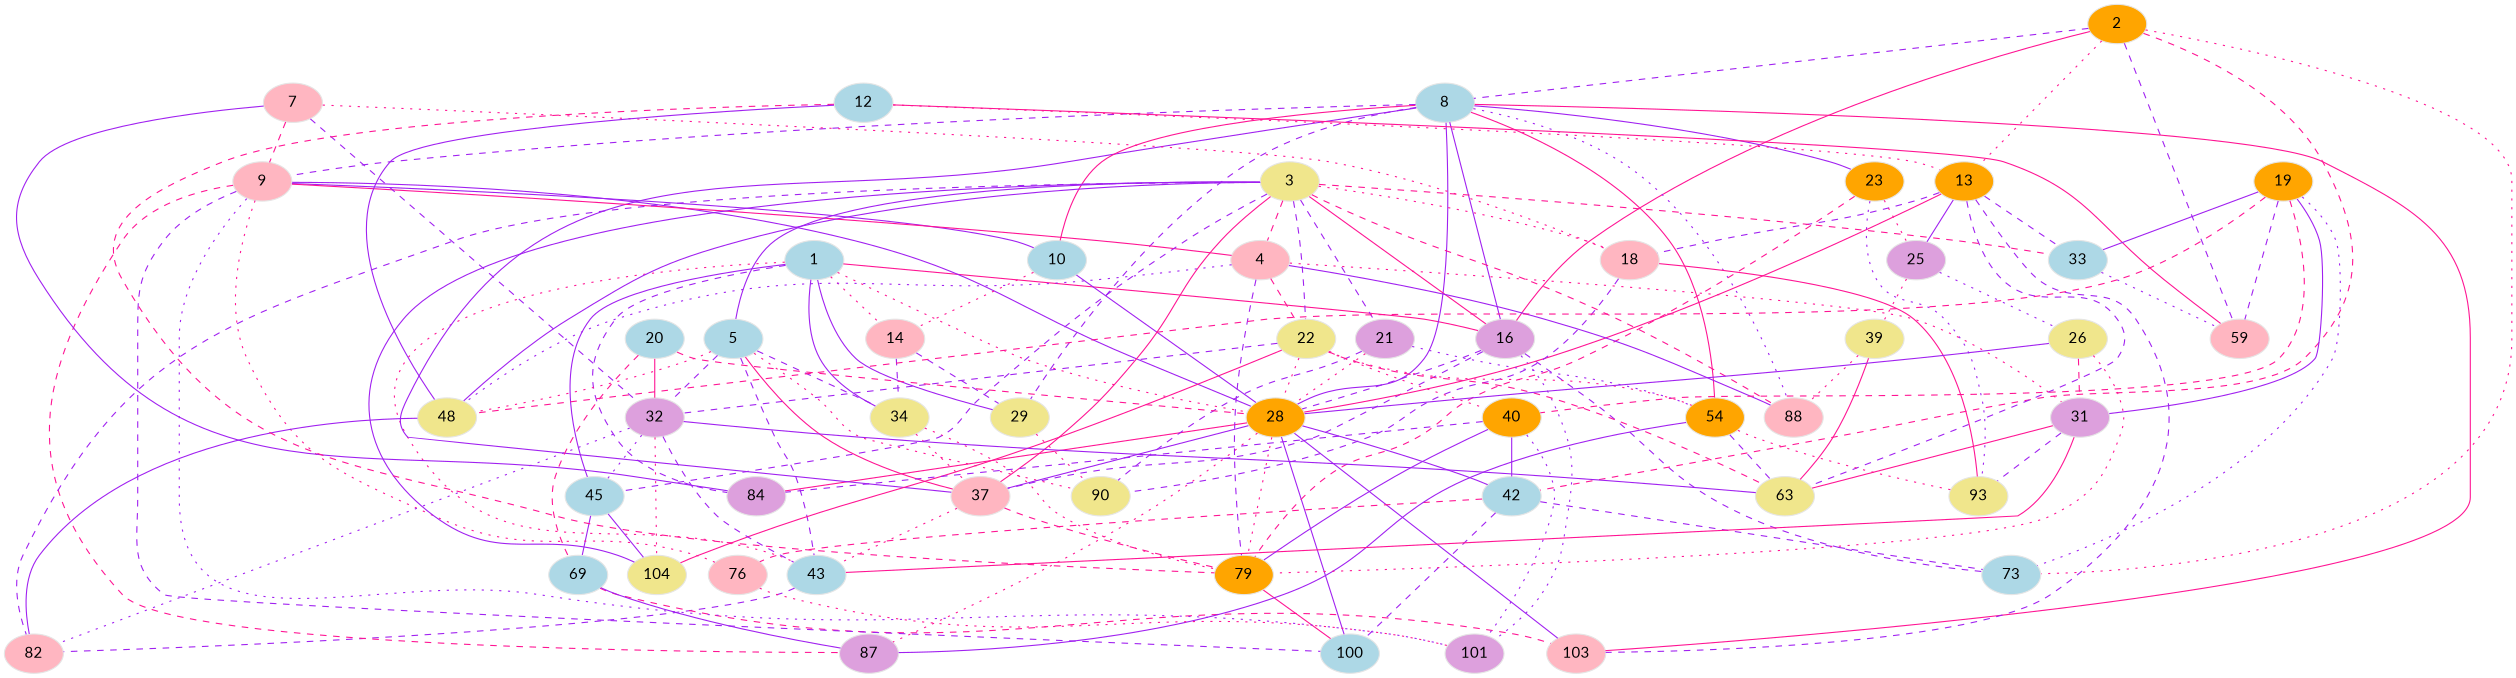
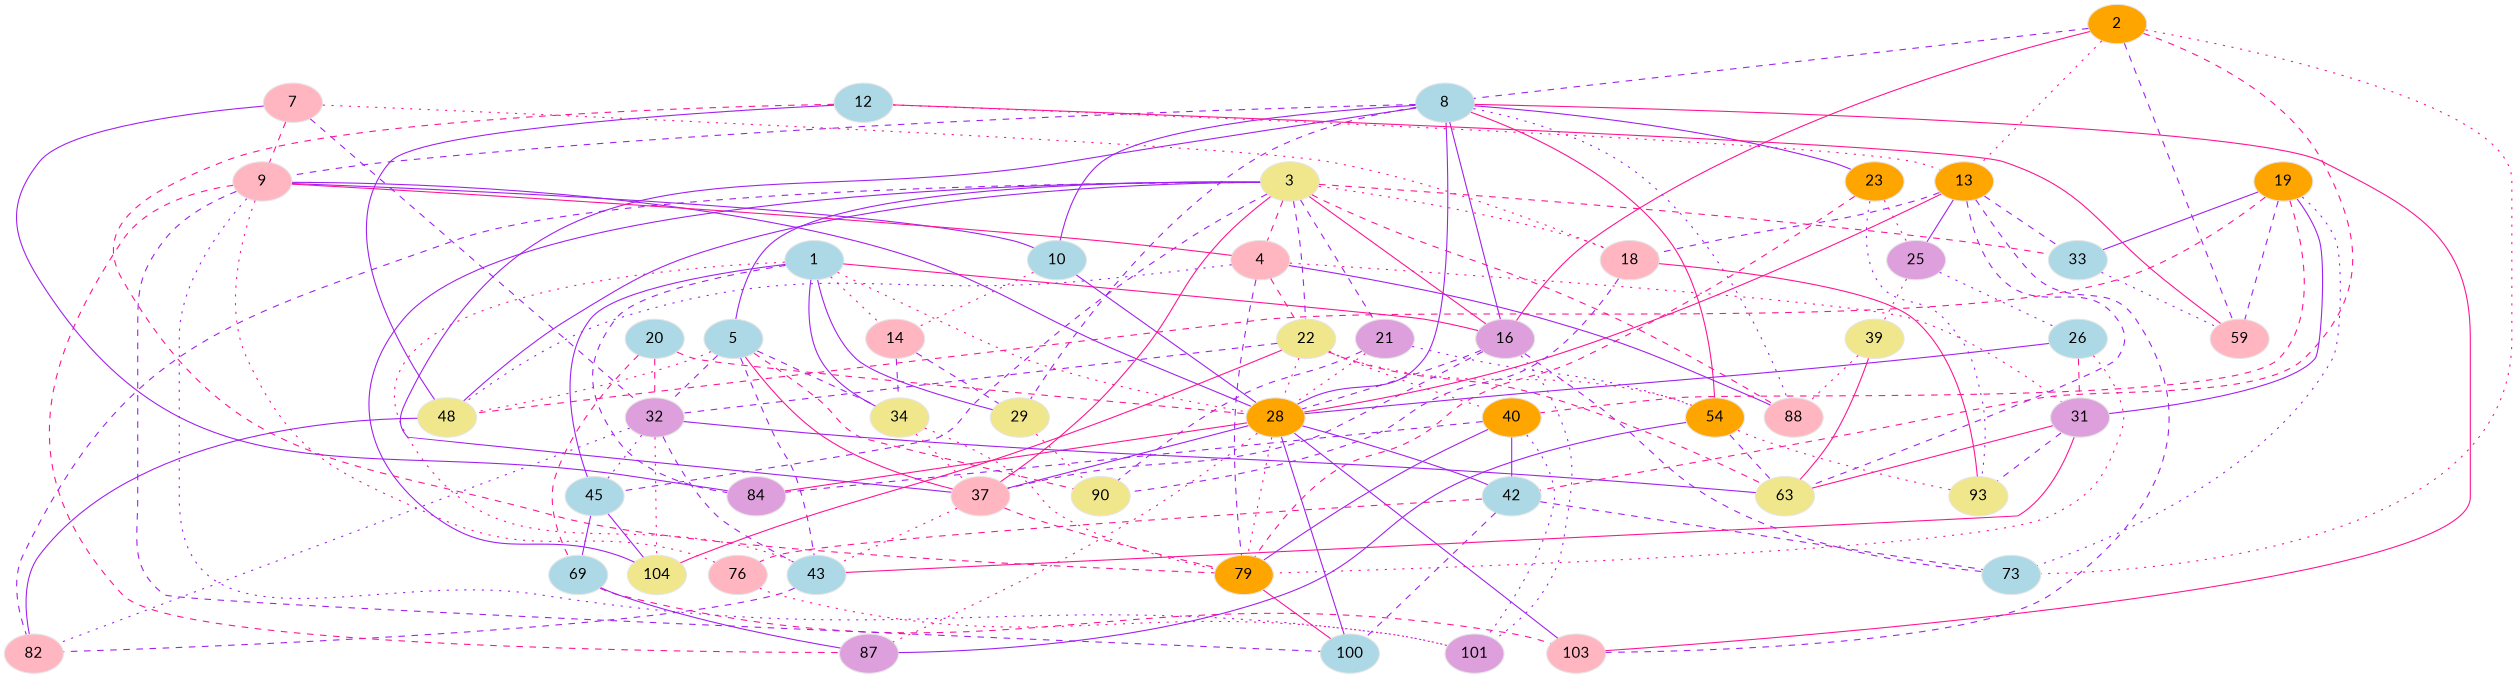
(1211, 127) -> (1211, 127)
(2078, 339) -> (2078, 339)
(655, 378) -> (655, 378)
(918, 452) -> (918, 452)
